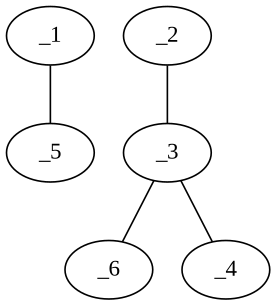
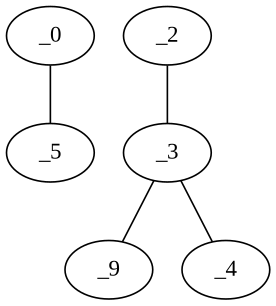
(50, 36) -> (50, 36)
(109, 270) -> (109, 270)
